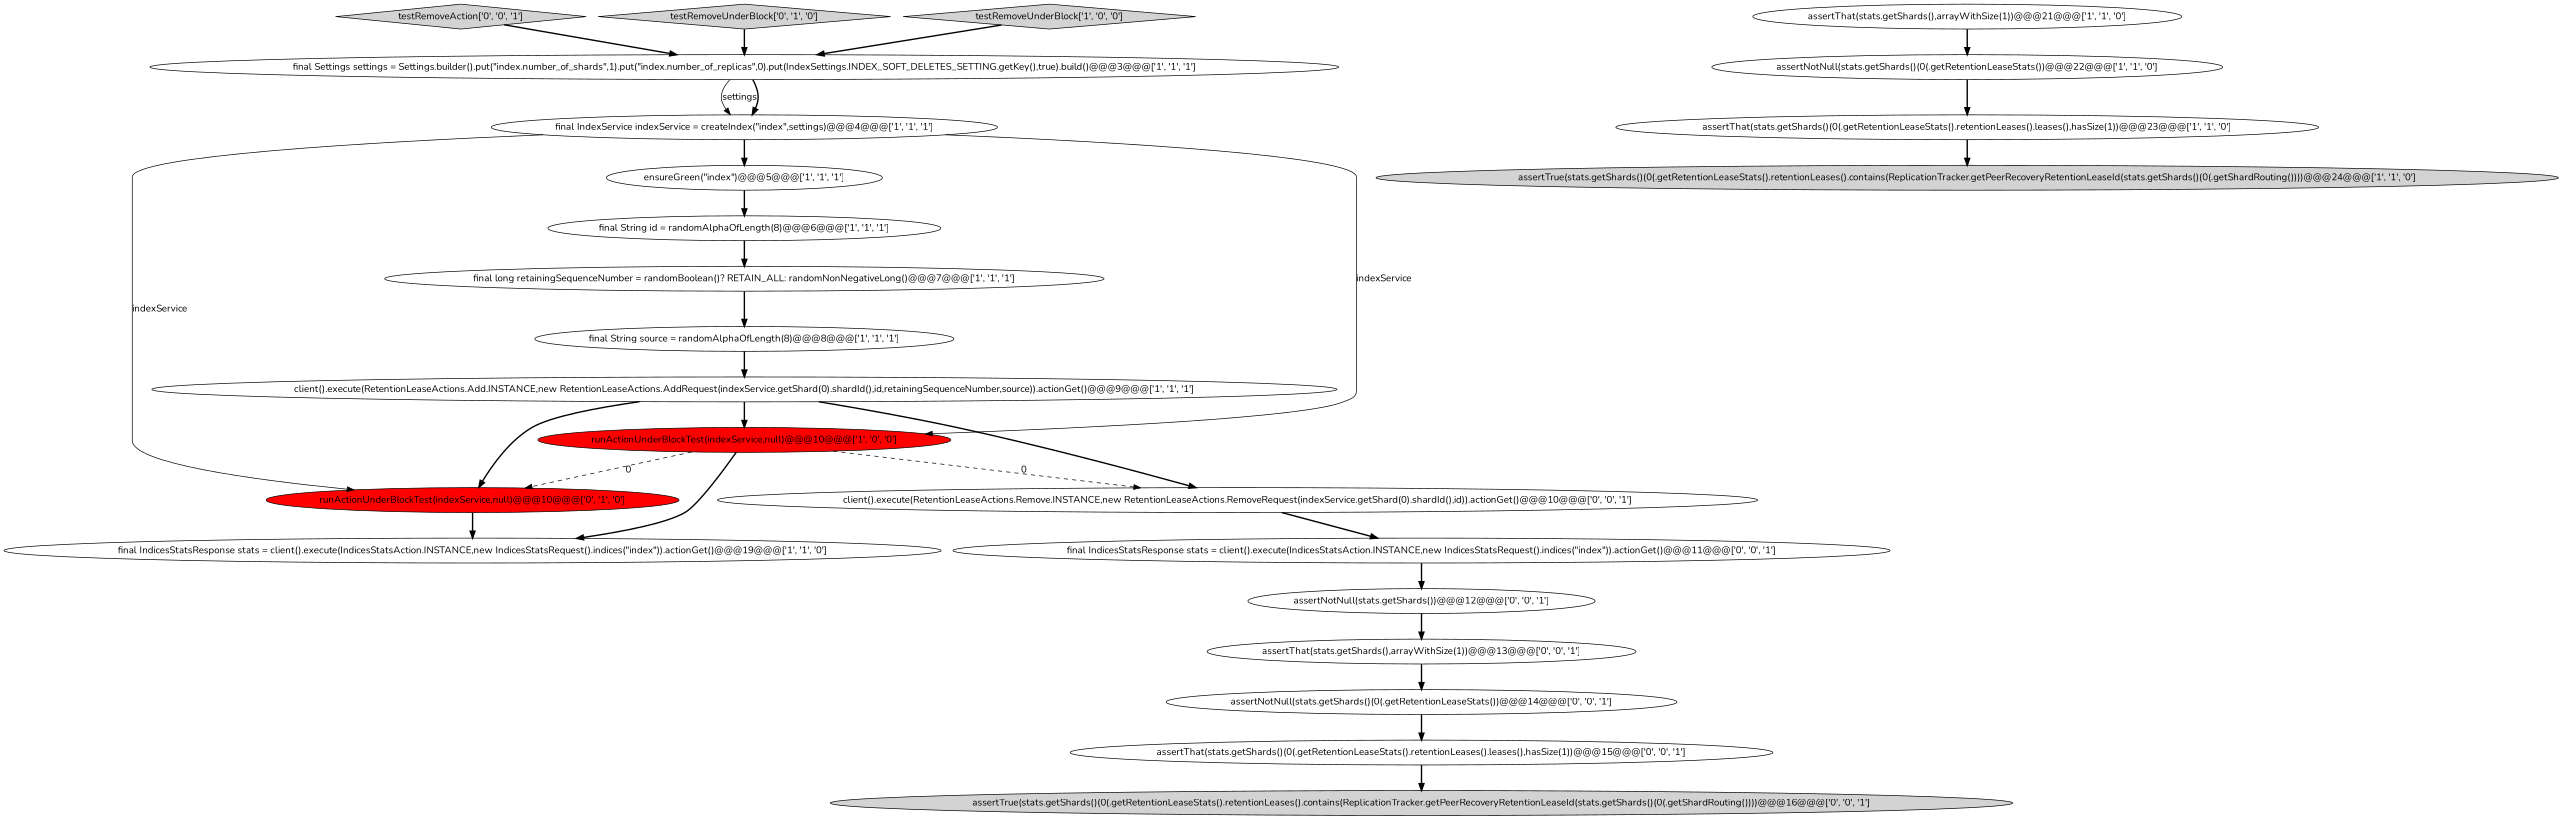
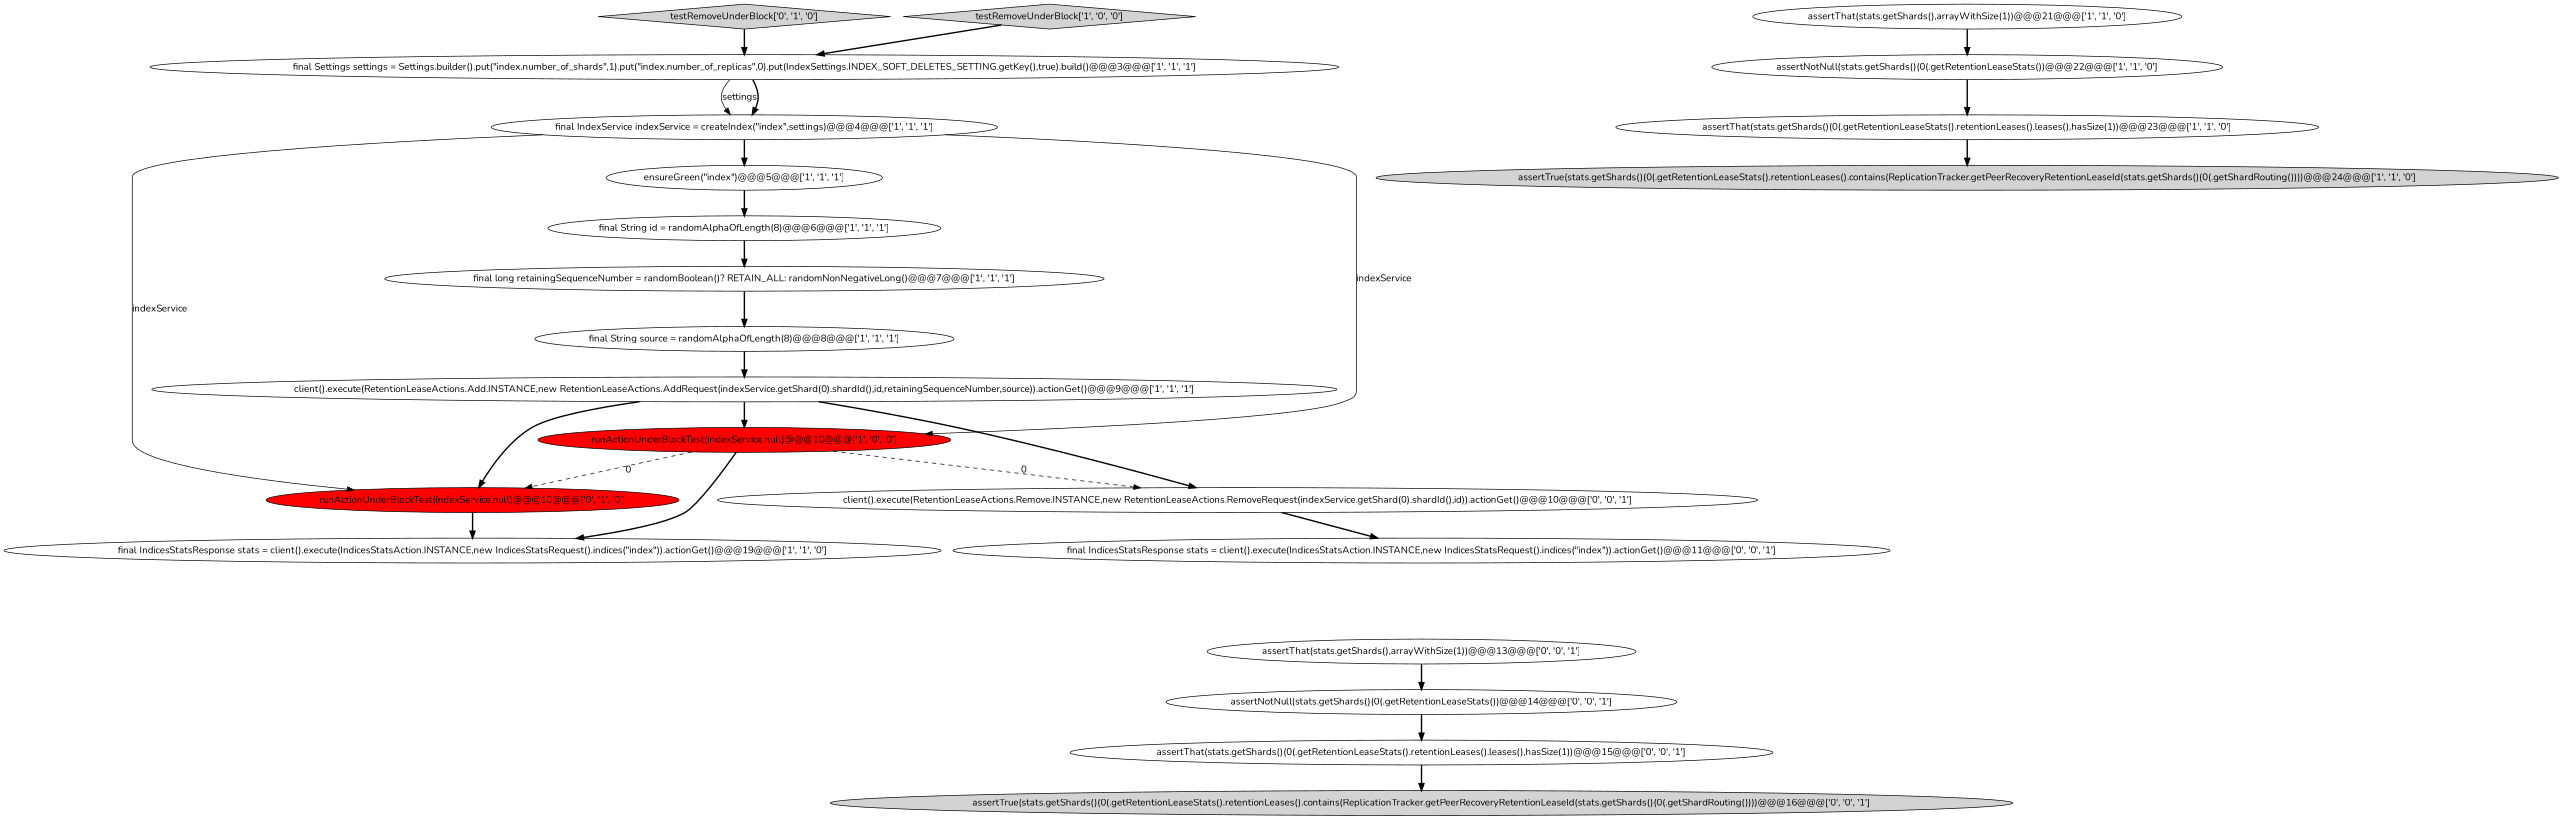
(461, 17) -> none
(1422, 601) -> none
